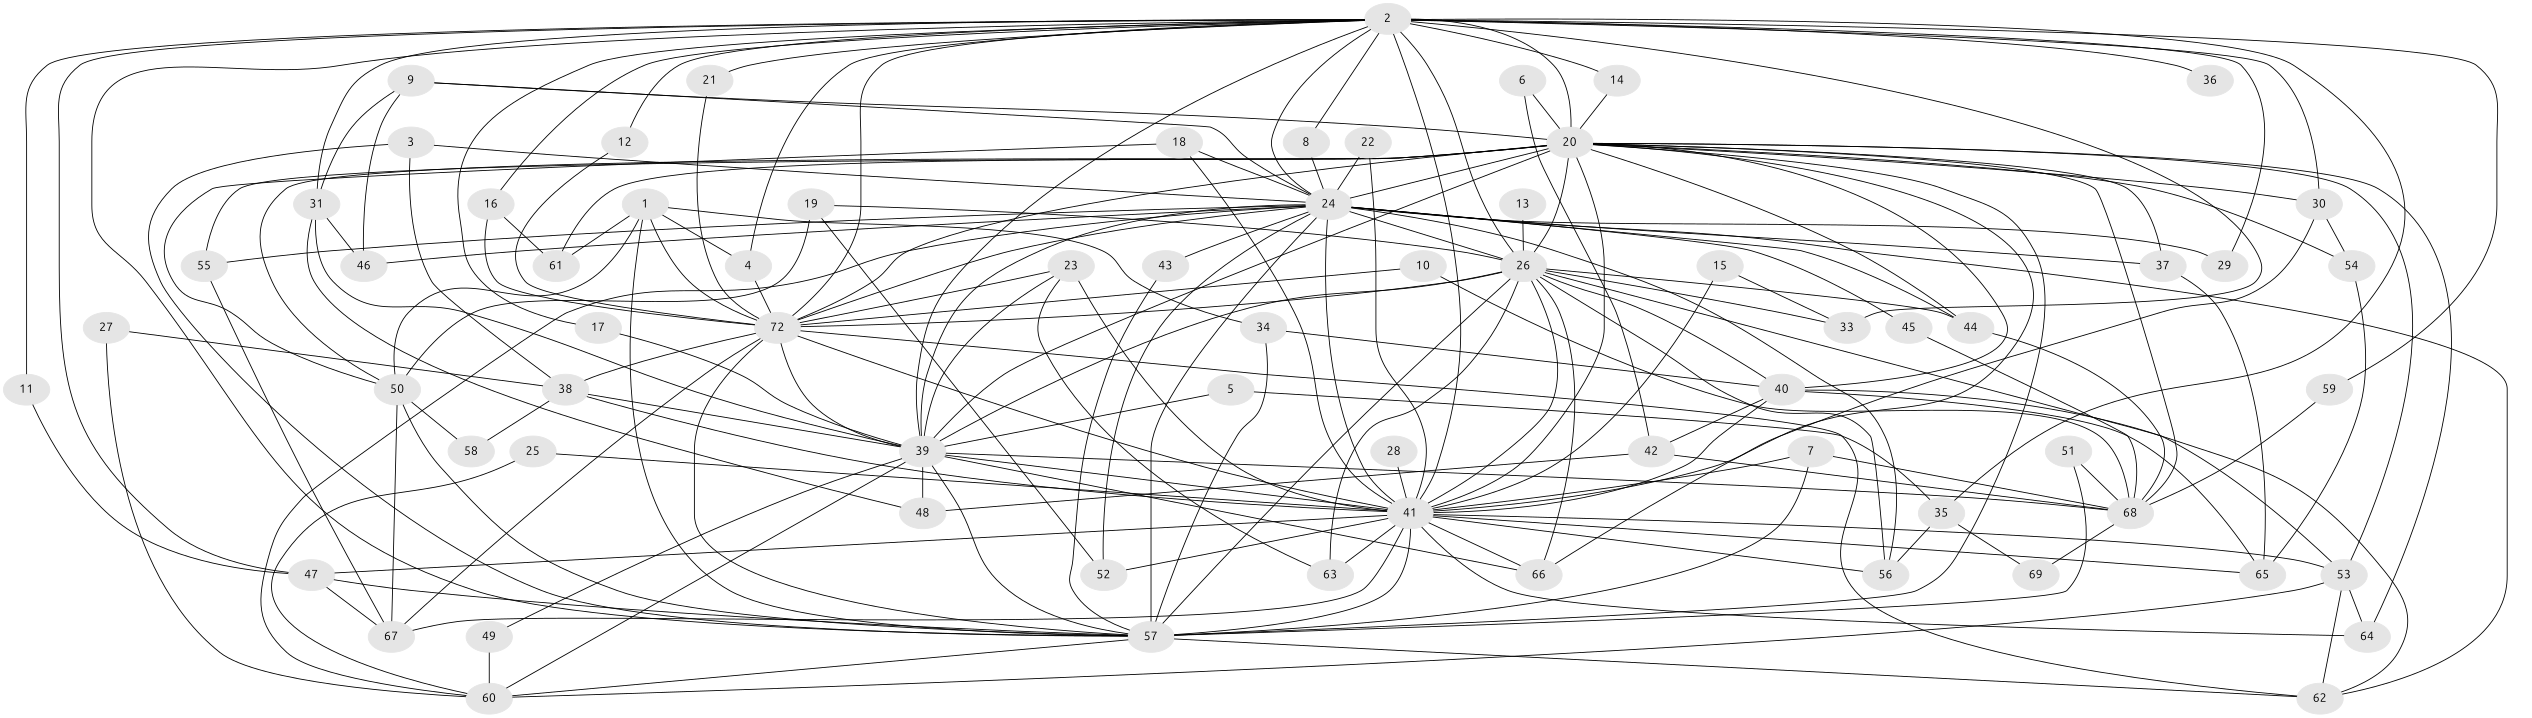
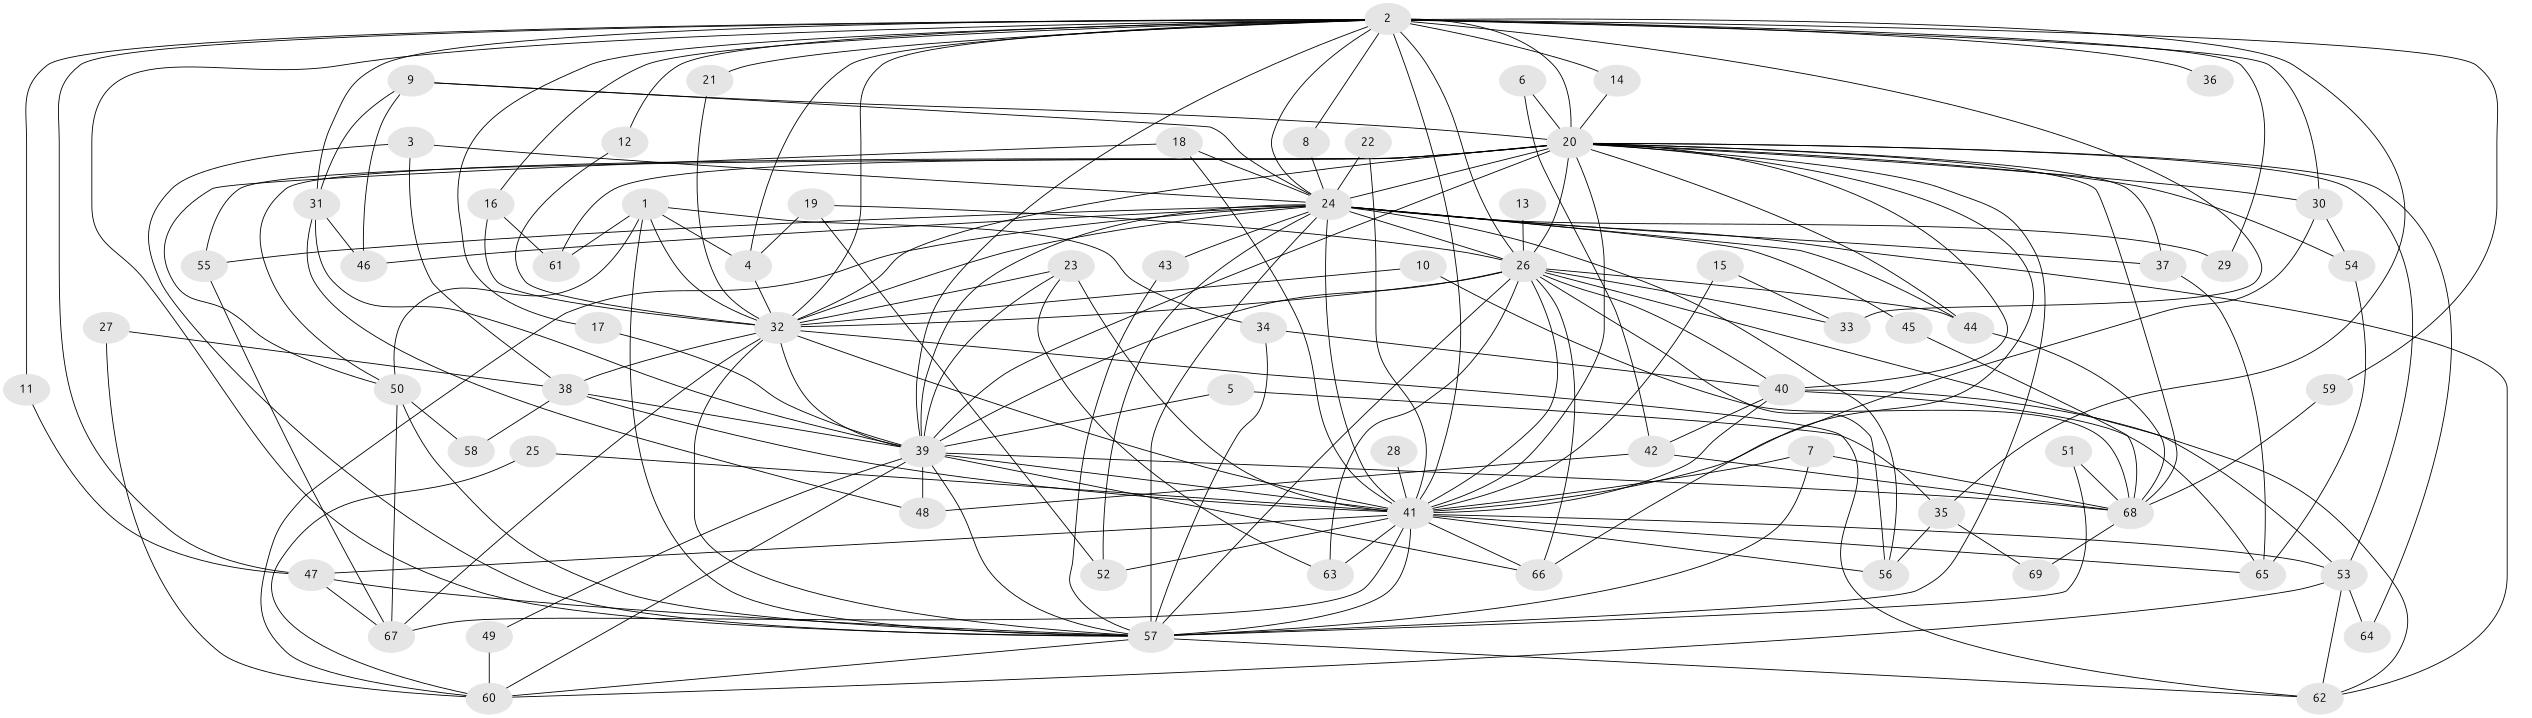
(640, 301) -> (775, 240)
(778, 328) -> (778, 328)
(1871, 622) -> none
